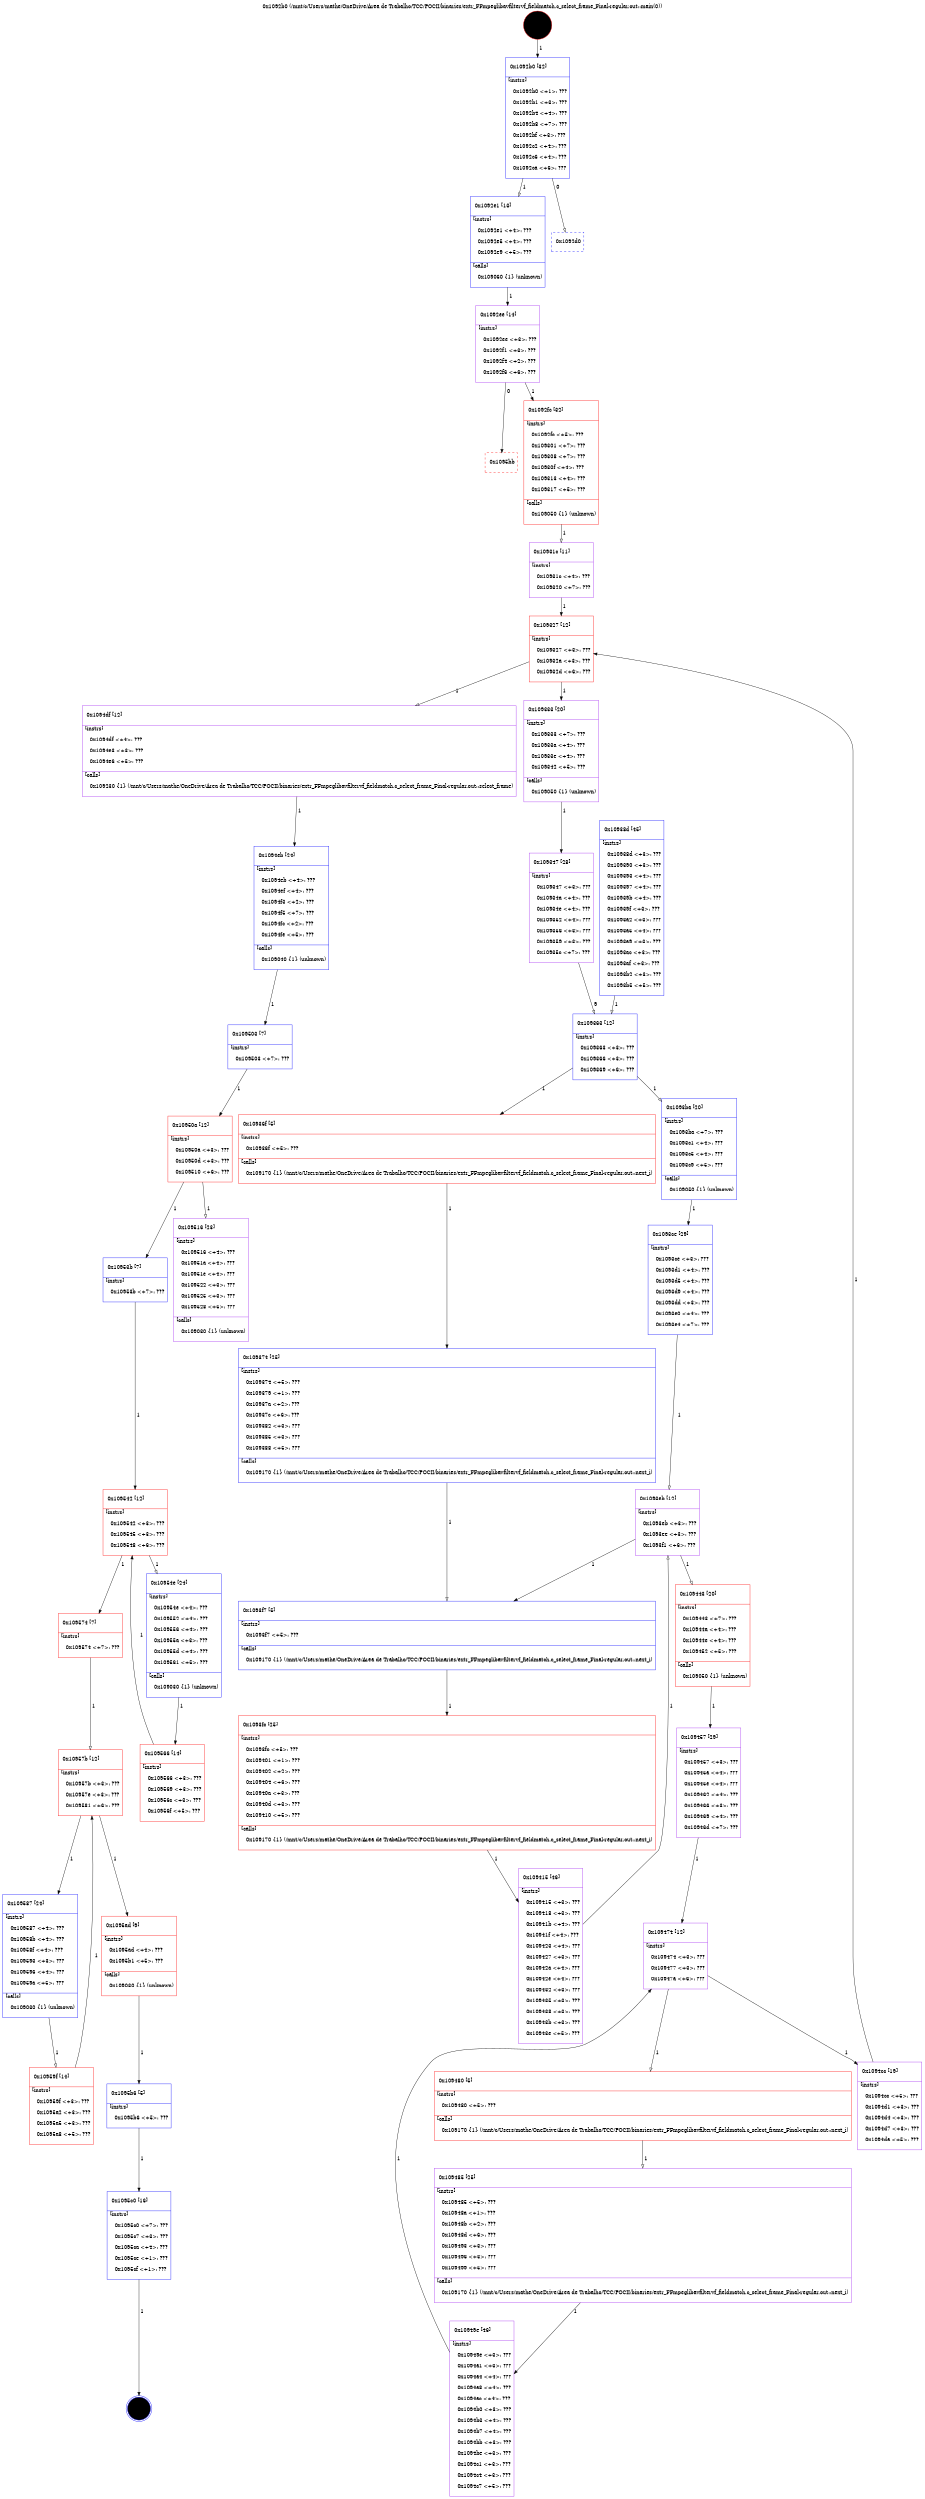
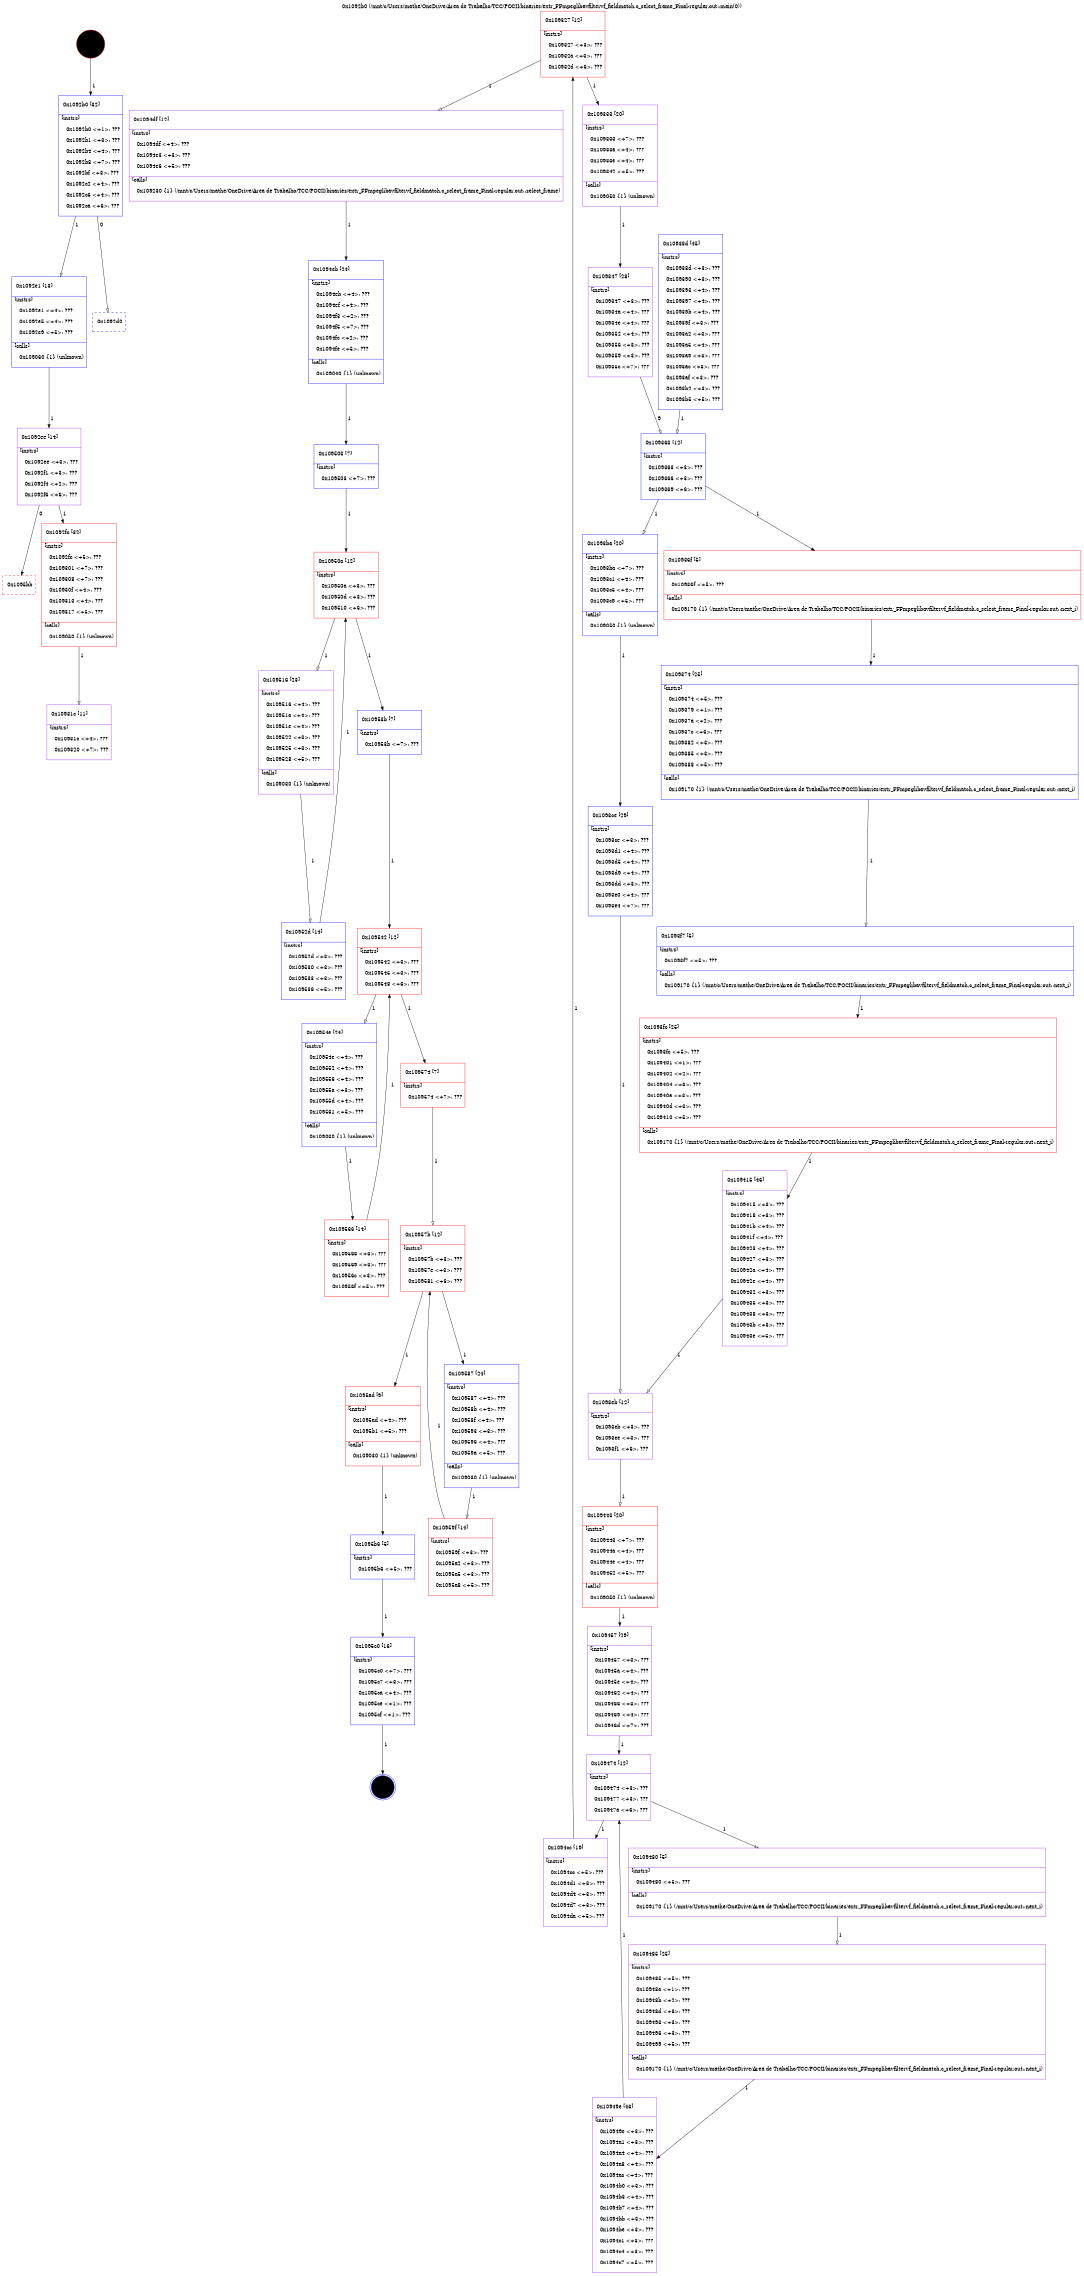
(561, 605) -> none
none -> (313, 961)
(576, 1569) -> none
(643, 2106) -> (837, 1882)
